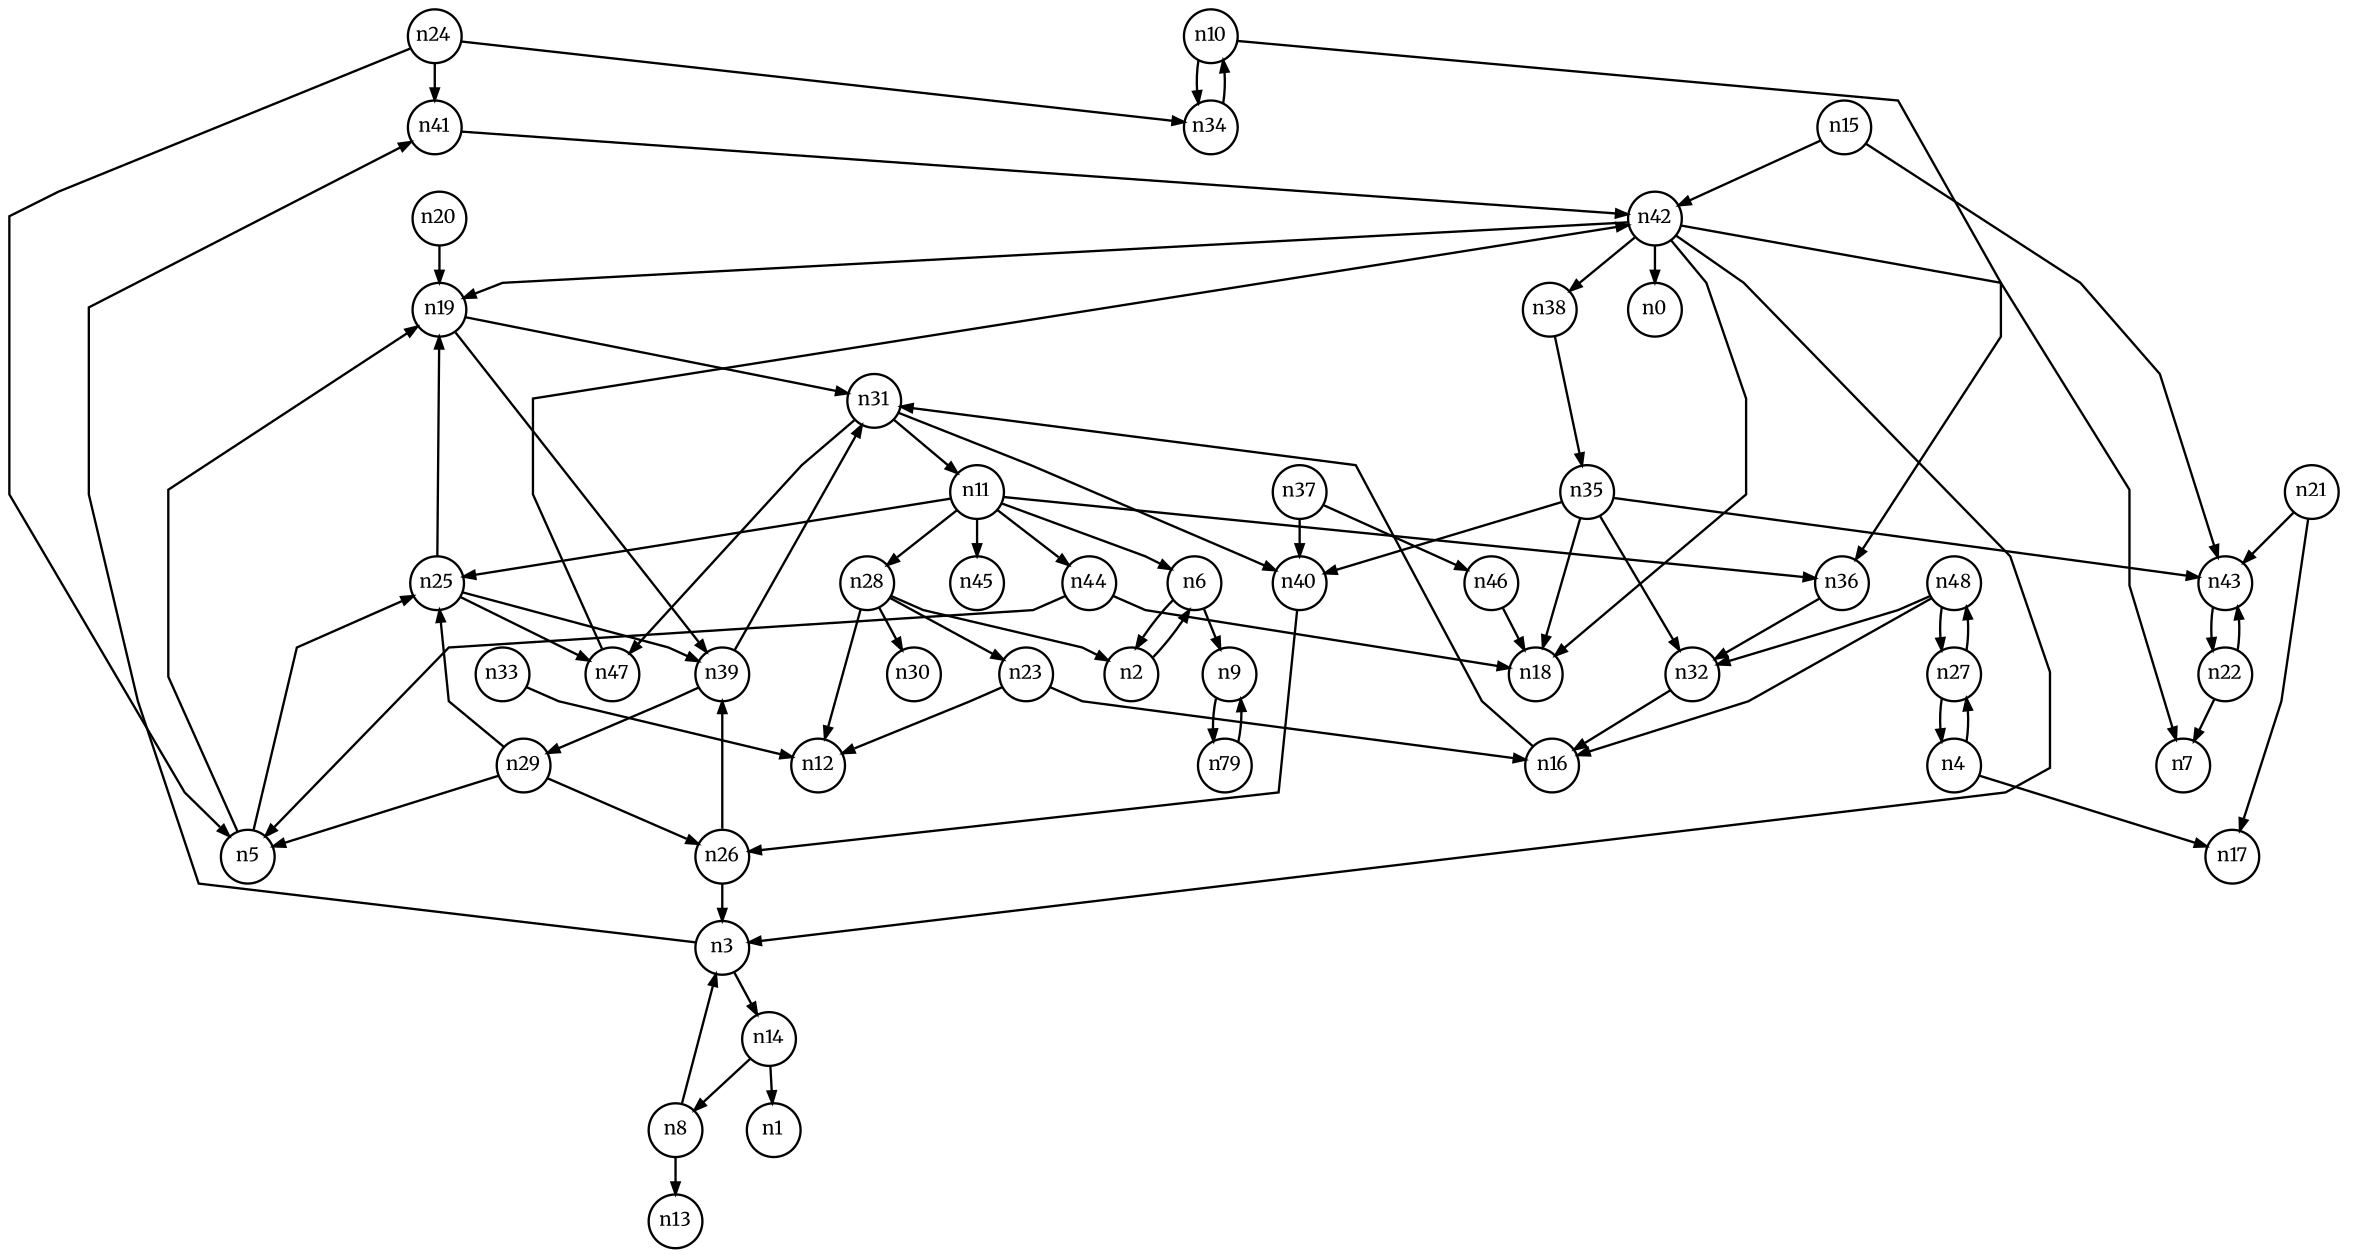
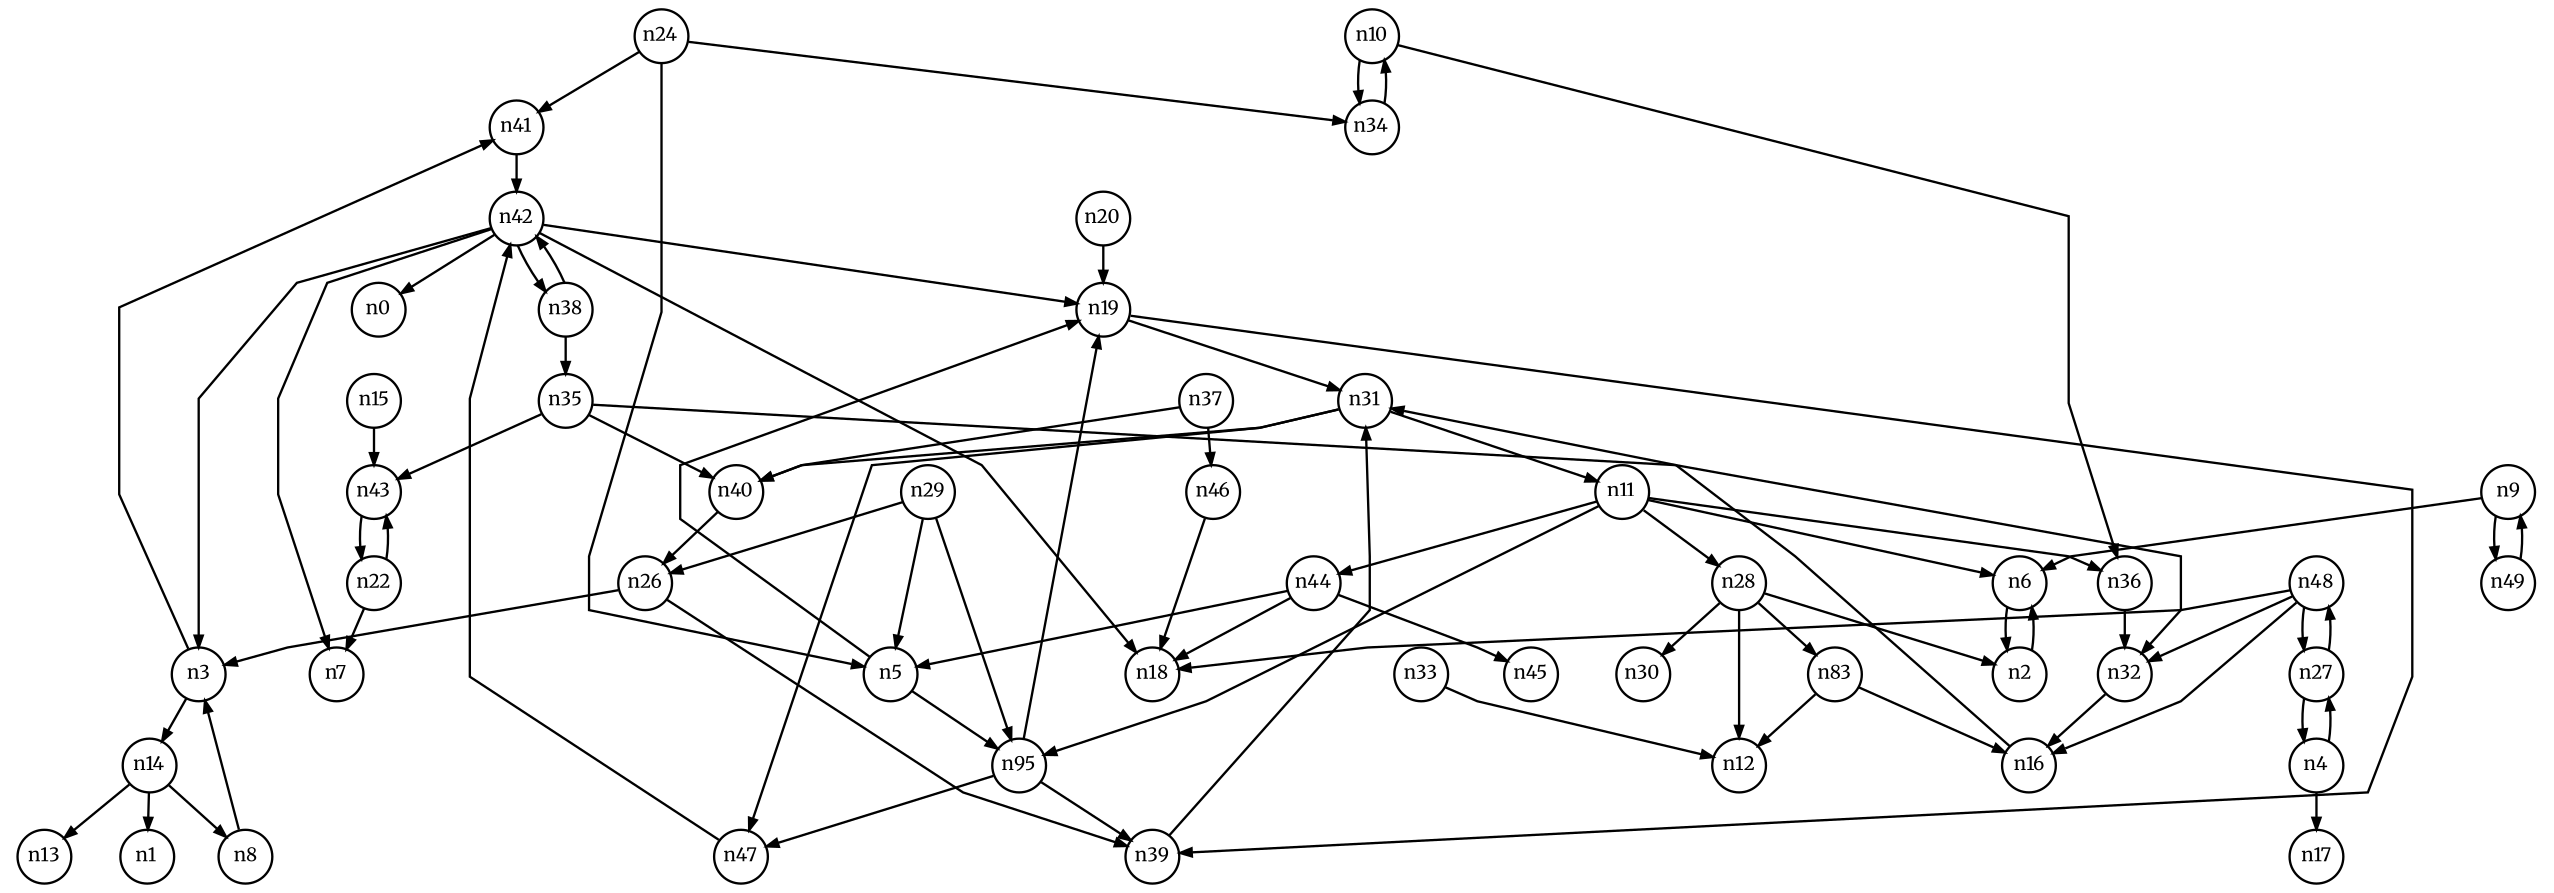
(1755, 171) -> (555, 264)
(2312, 492) -> none
(977, 531) -> (1418, 625)
(1563, 577) -> (1714, 632)
(437, 583) -> (1019, 766)
(1210, 624) -> (2267, 529)
(1026, 674) -> (1835, 674)
(653, 708) -> none
(1225, 766) -> (2508, 583)
(676, 1170) -> (102, 807)
